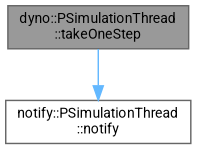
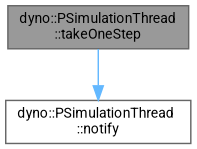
(98, 122) -> (98, 122)
